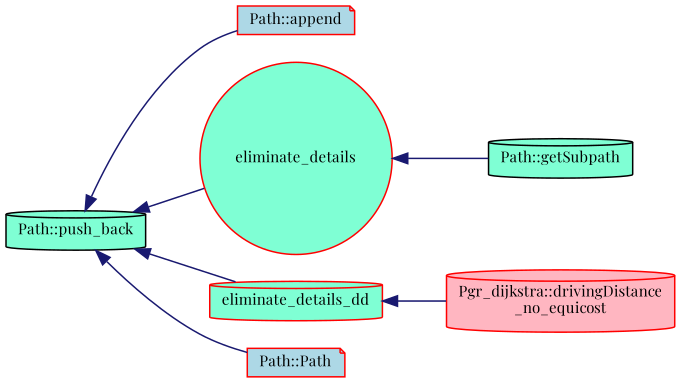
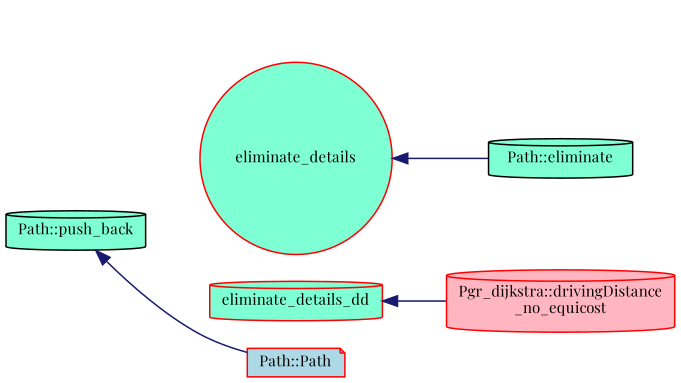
(296, 20) -> none
(561, 158) -> (561, 158)
(176, 198) -> none
(193, 268) -> none
